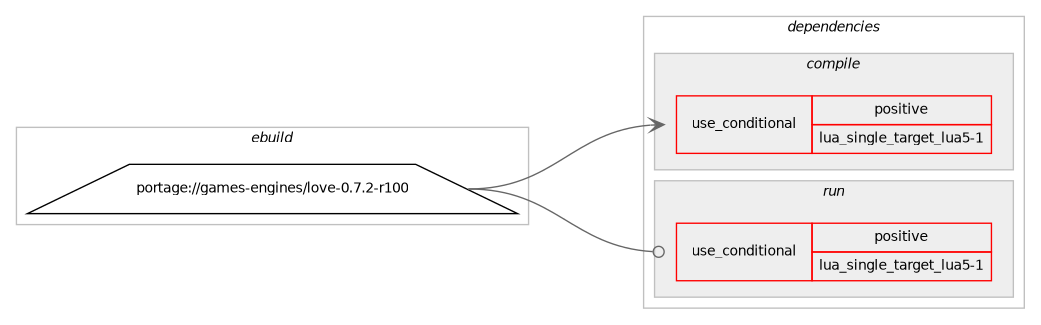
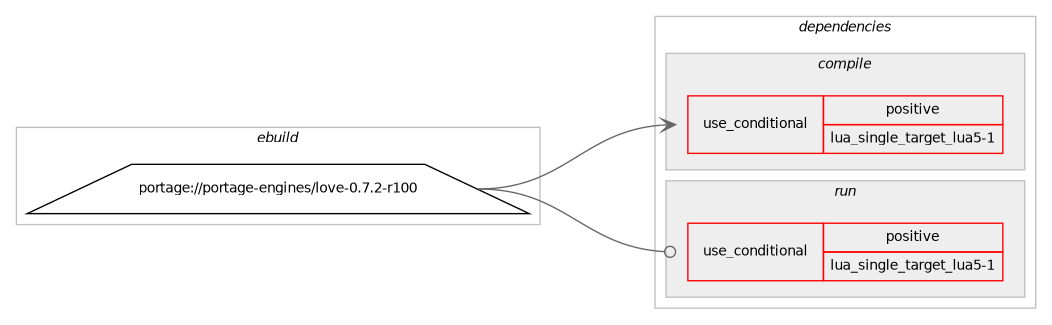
(273, 189) -> (278, 189)
